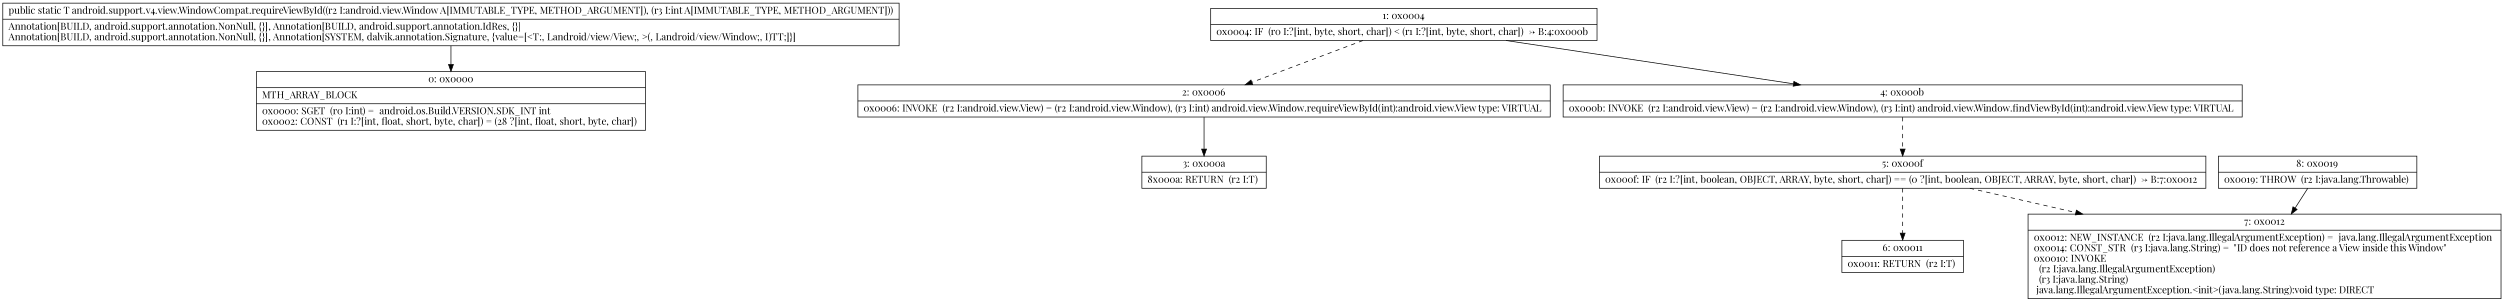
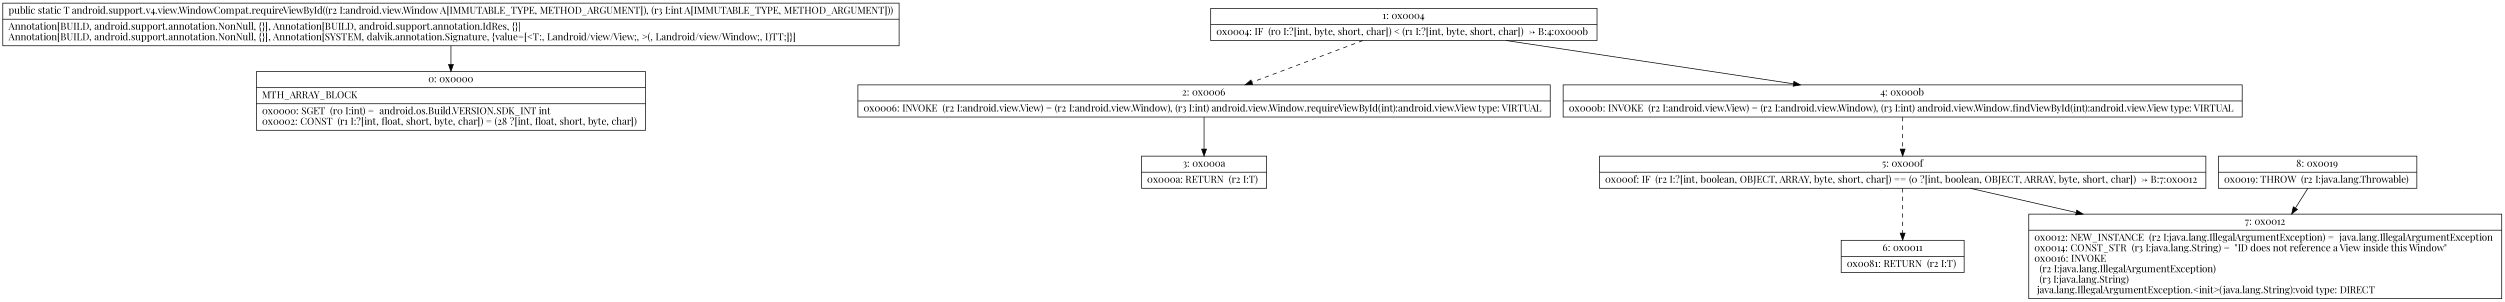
(1204, 180) -> (1204, 180)
(2023, 200) -> (2023, 200)
(2073, 259) -> (2073, 259)
(1903, 264) -> (1903, 264)
